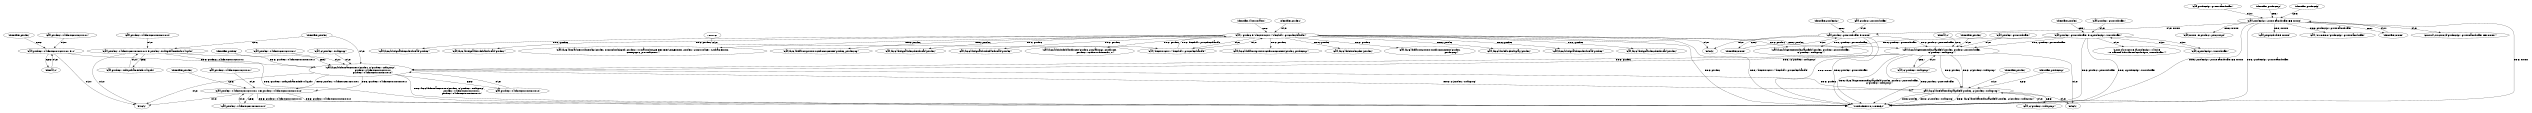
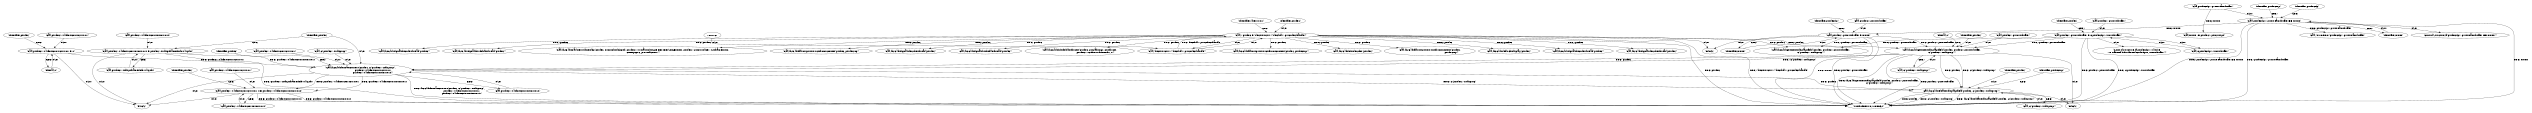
(1251, 21) -> (1251, 21)
(2231, 25) -> (2206, 20)
(2173, 28) -> (2173, 28)
(2274, 35) -> none
